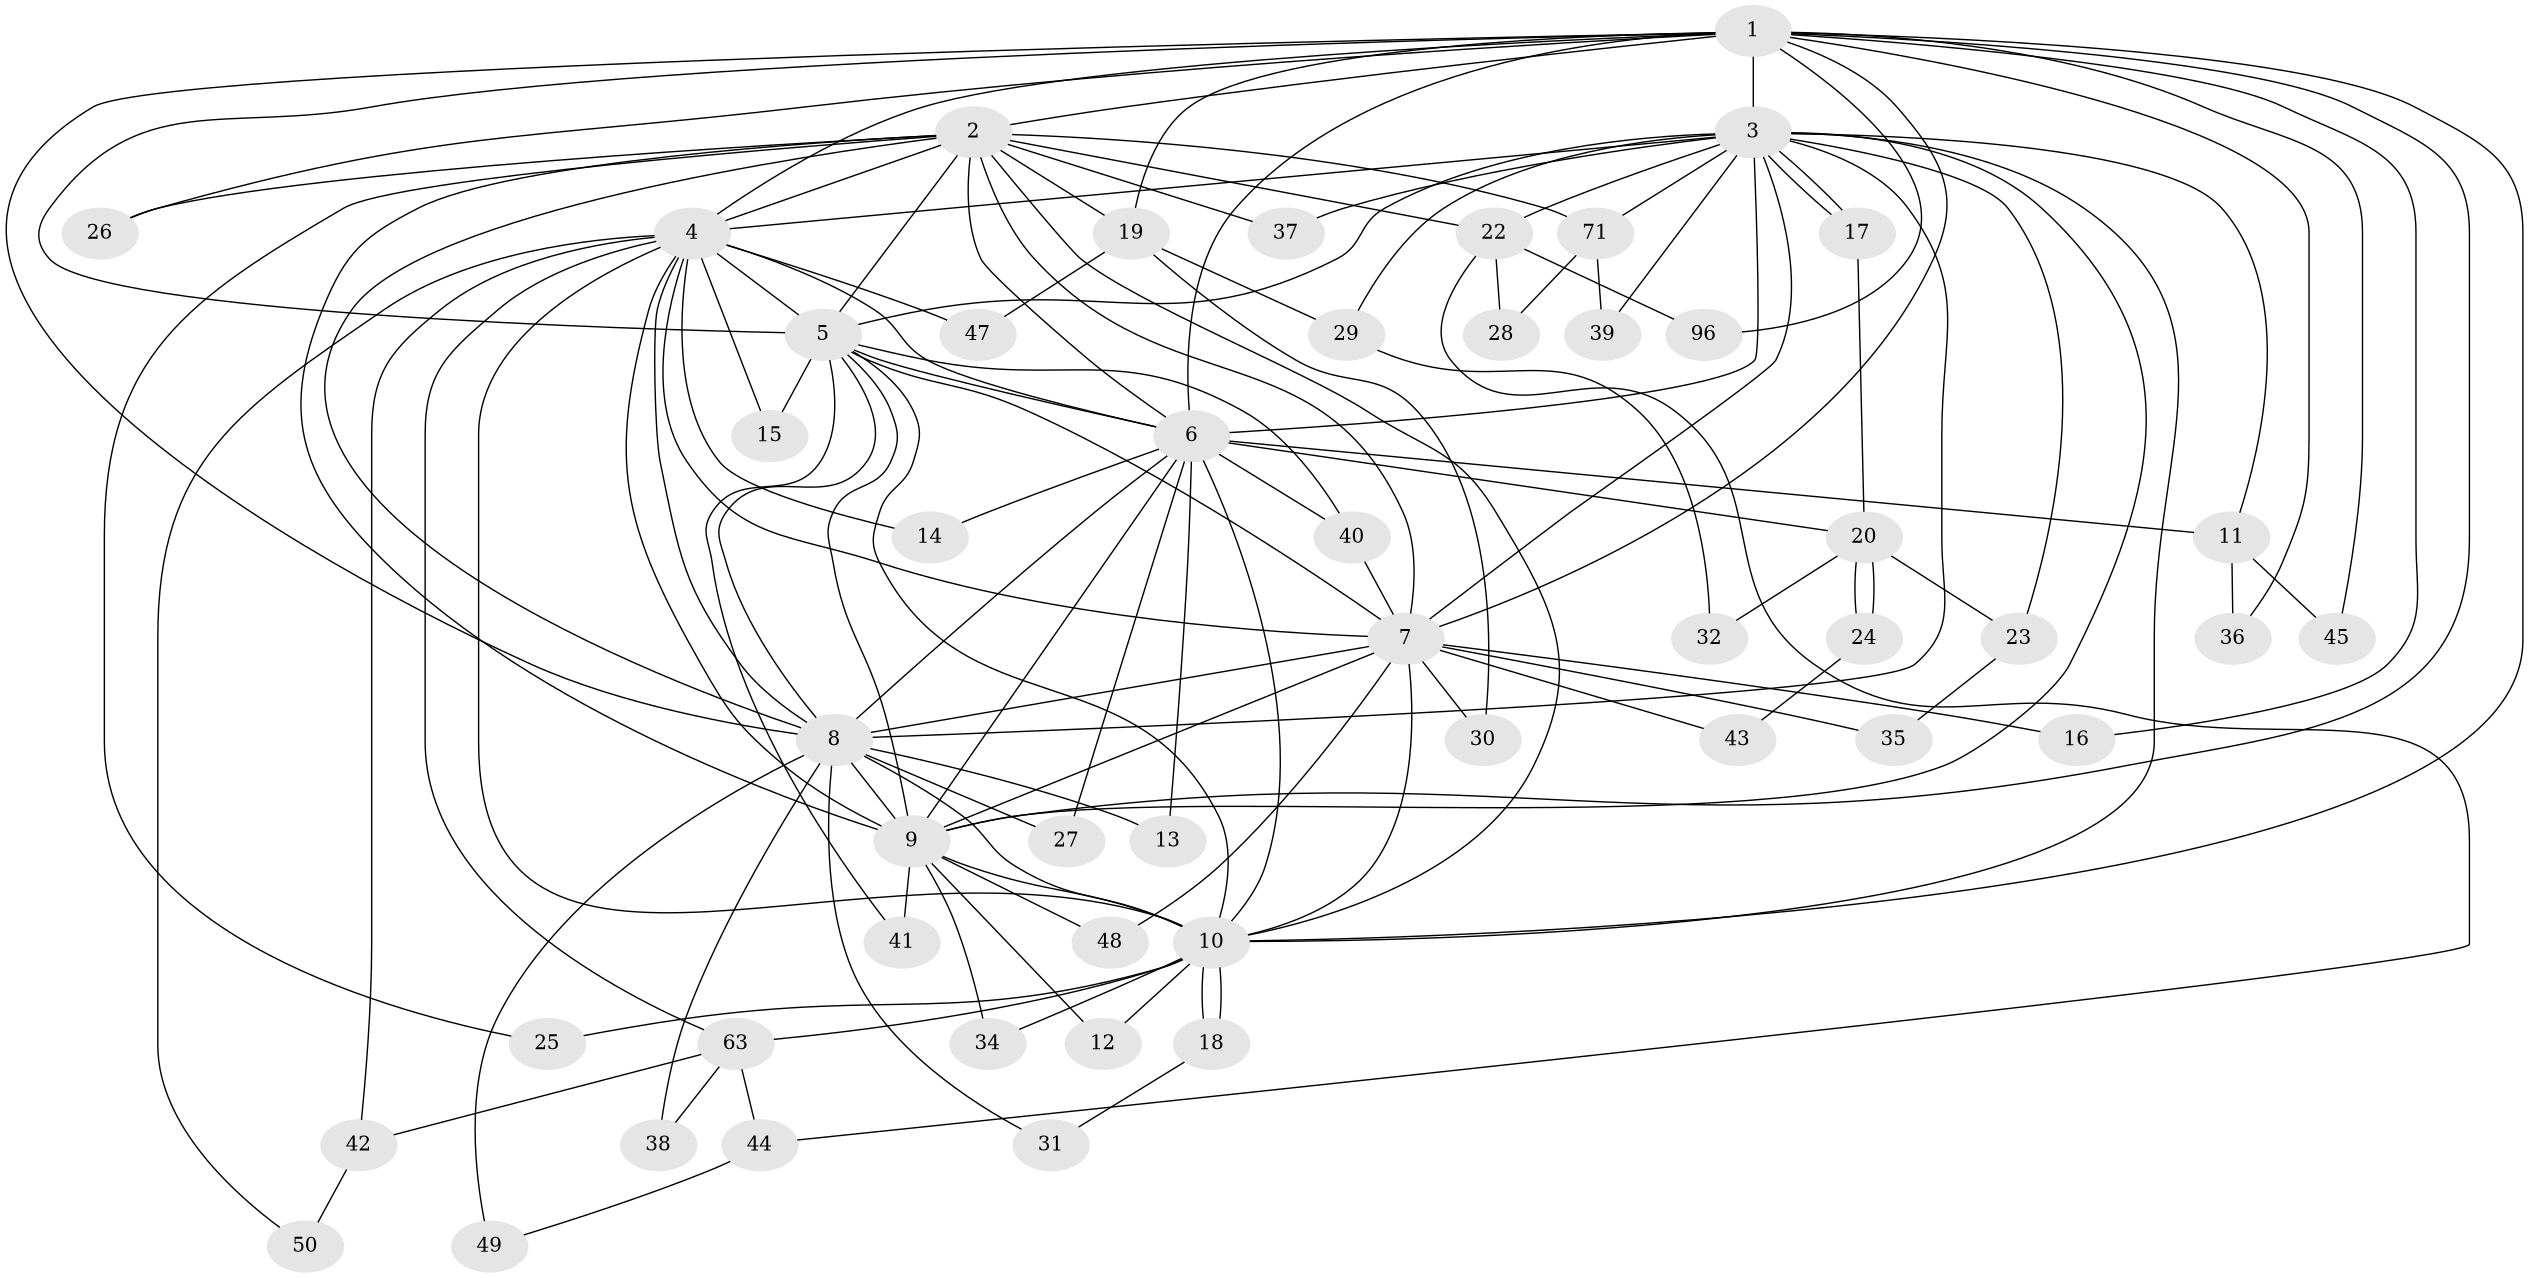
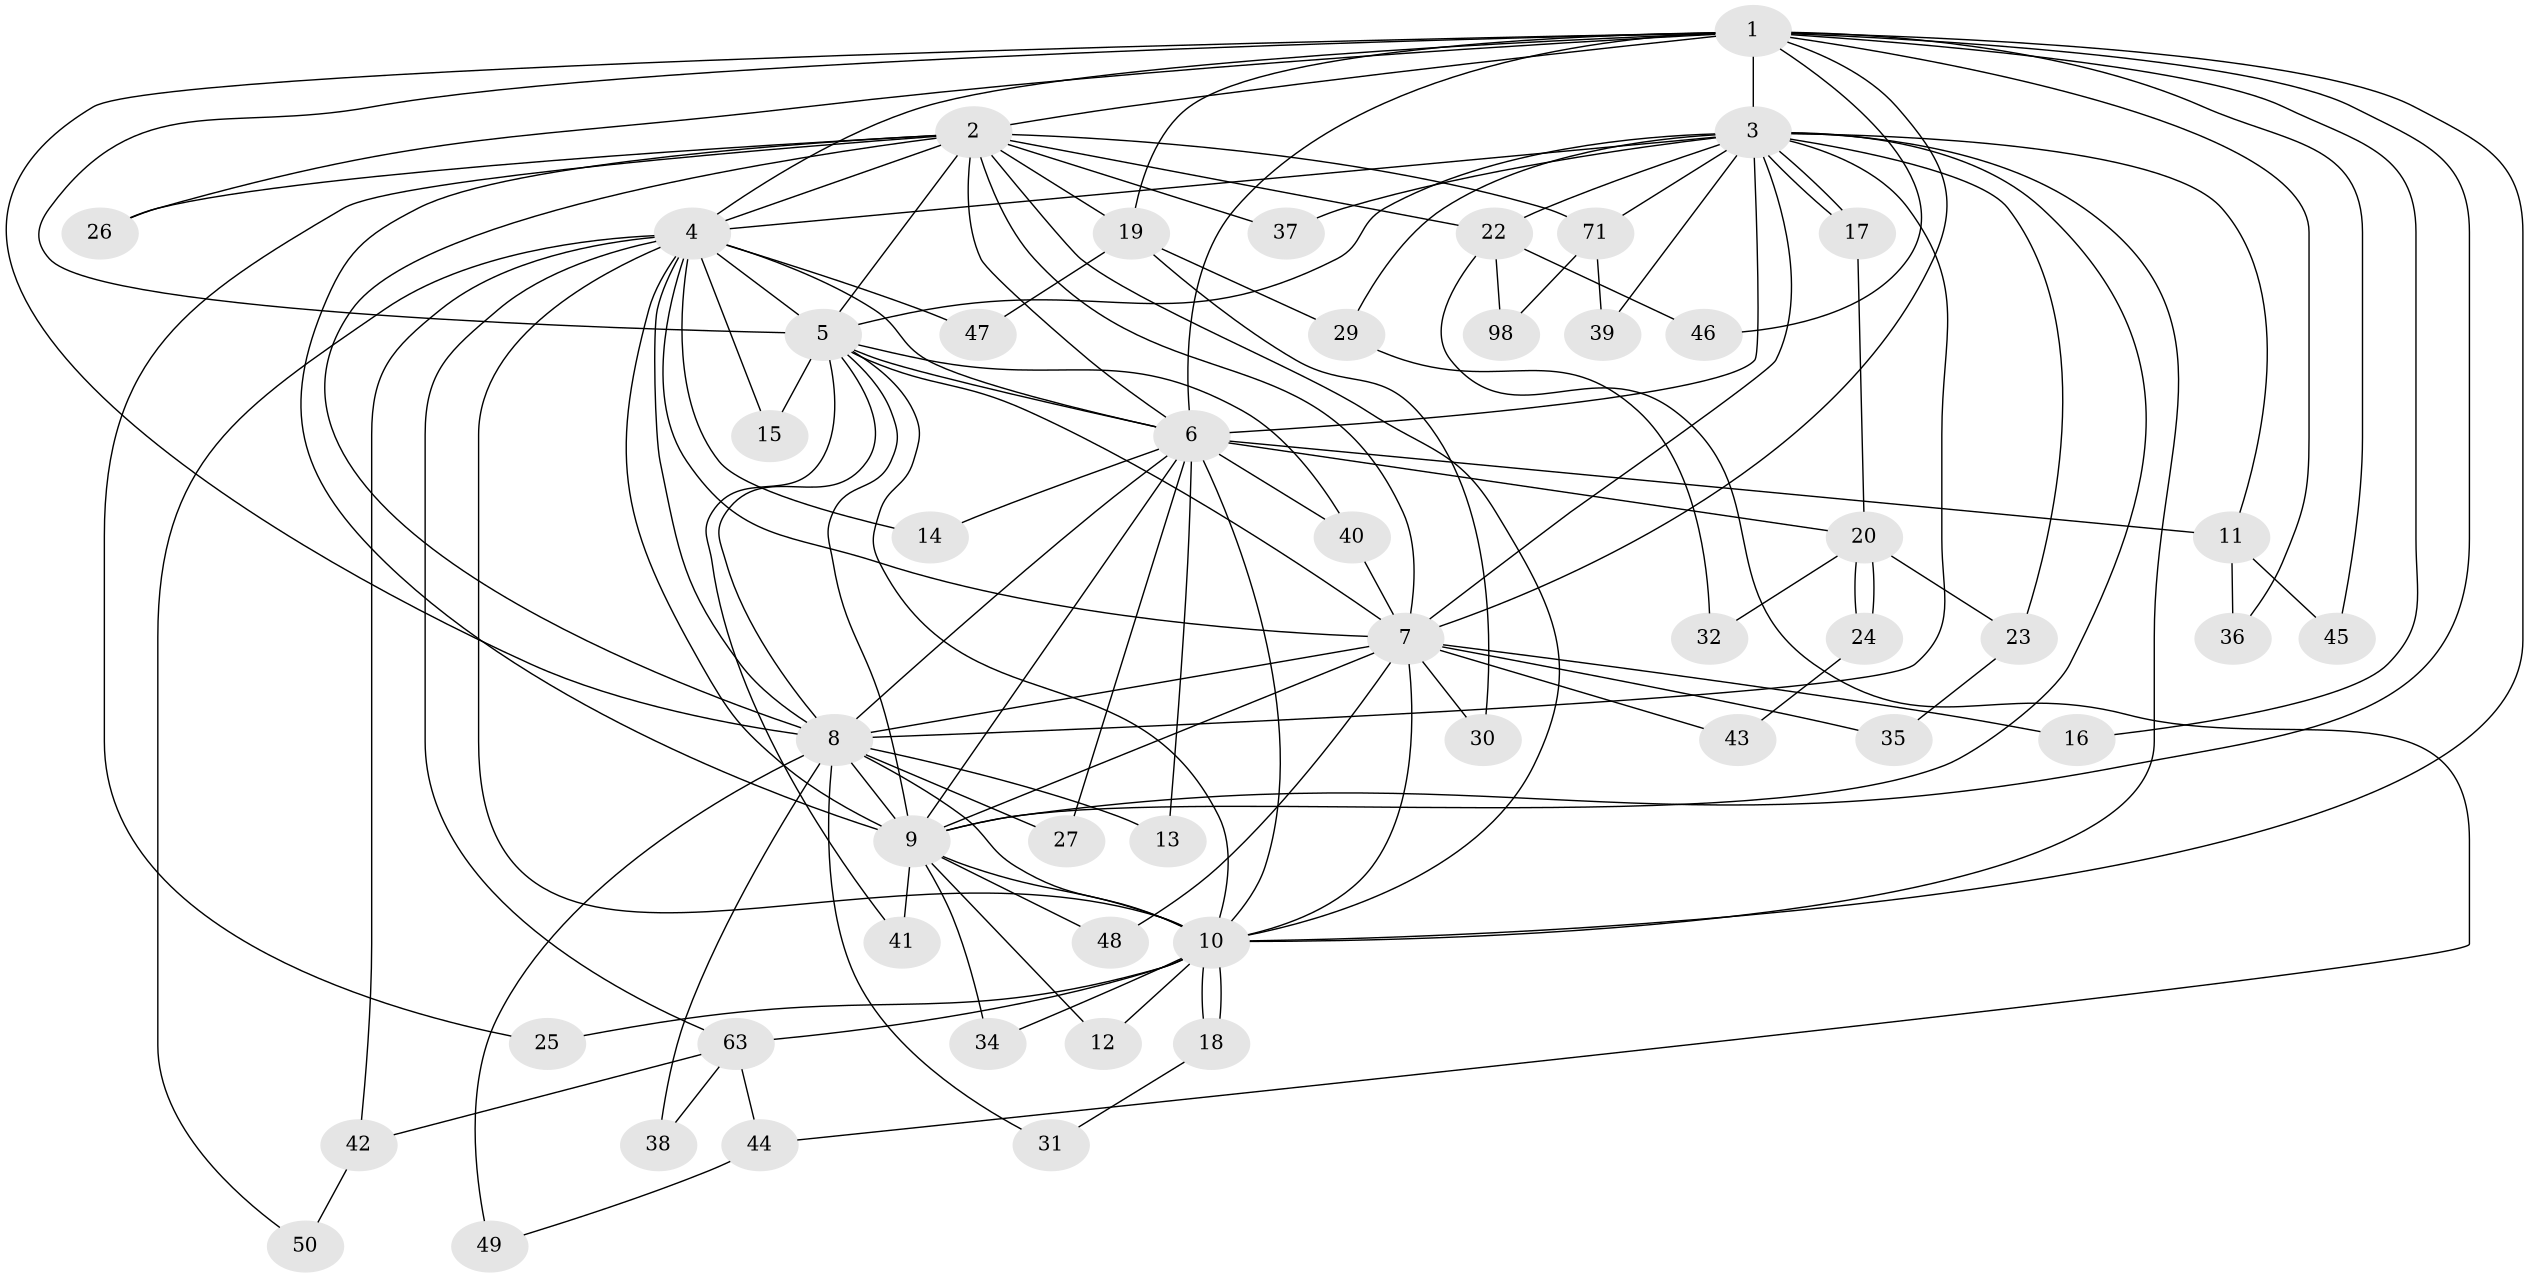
(1501, 335) -> (1501, 335)
(1704, 335) -> (1704, 335)
